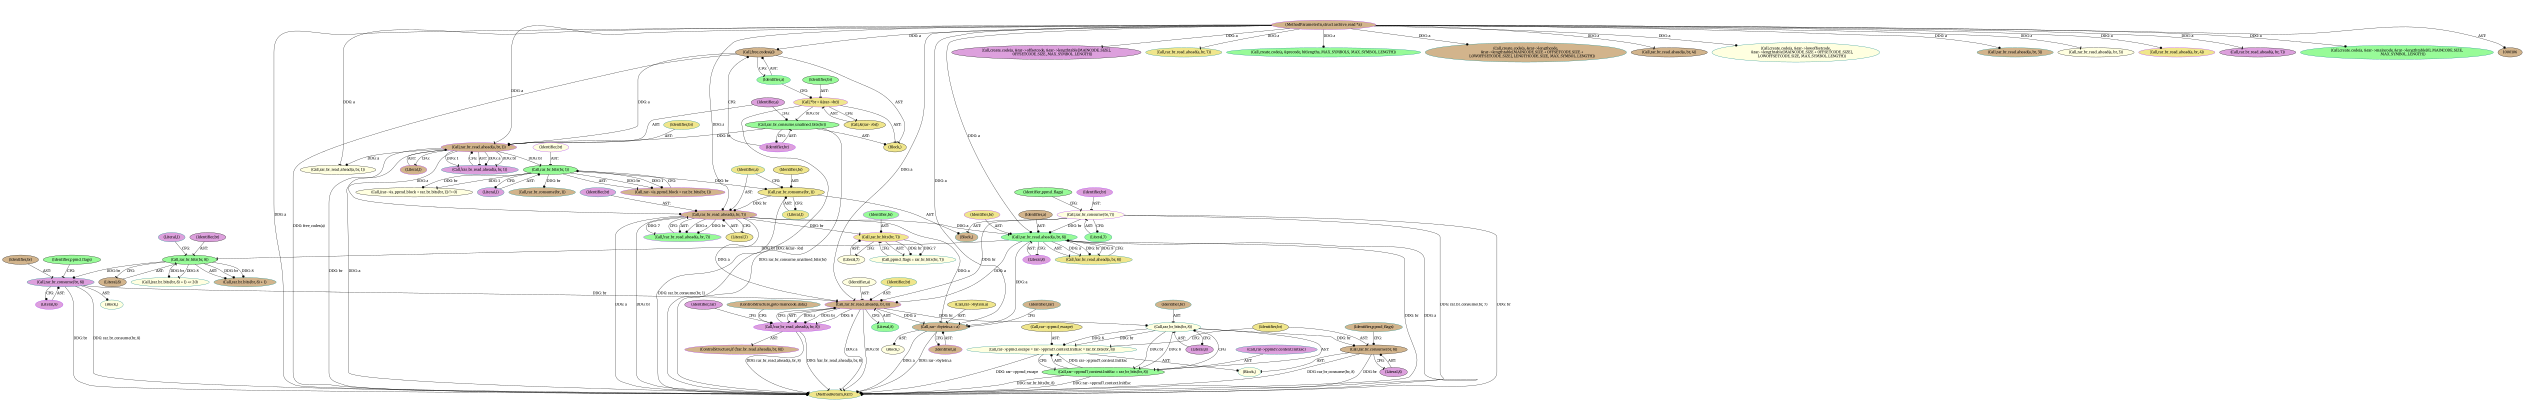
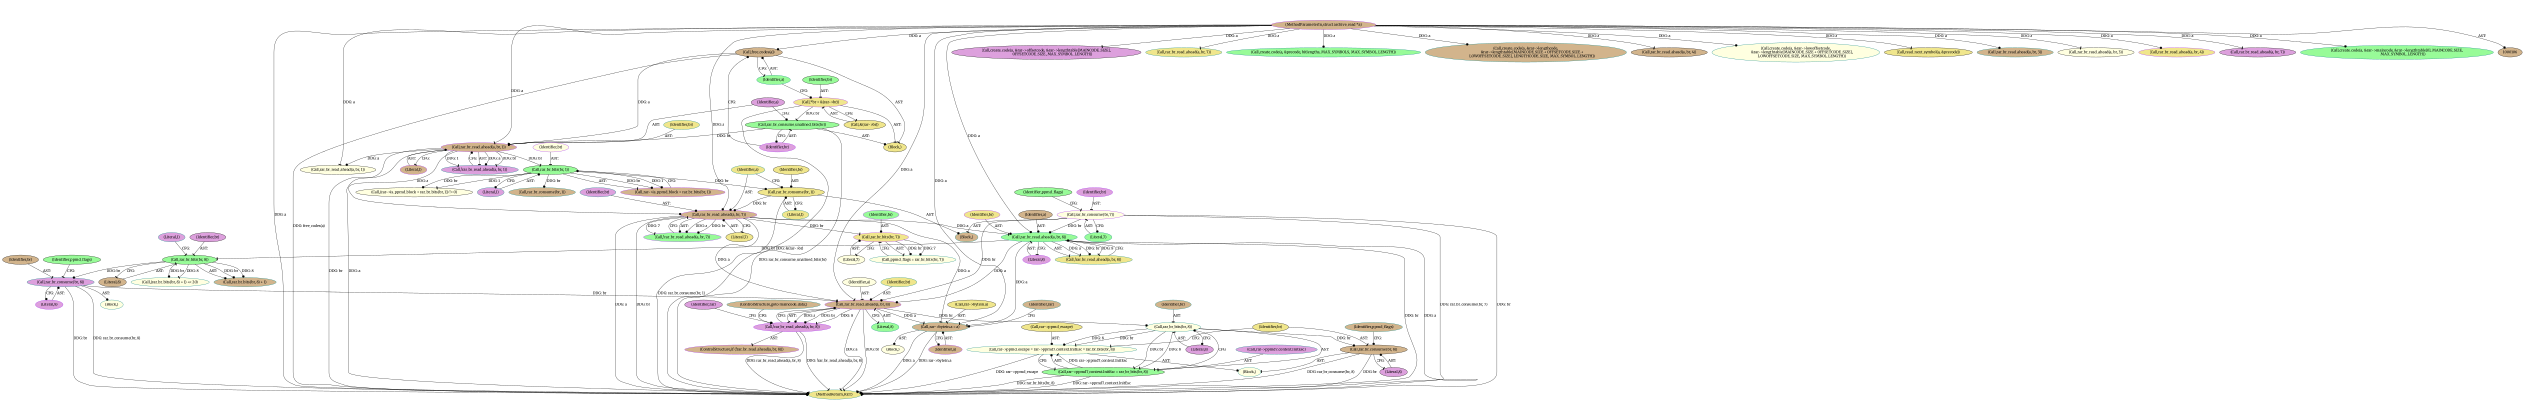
none -> (1928, 52)
